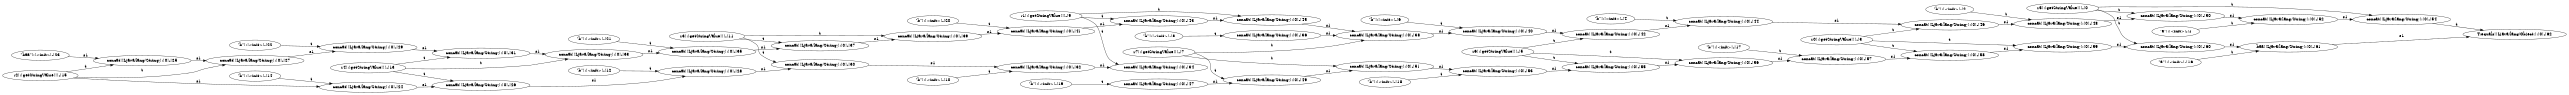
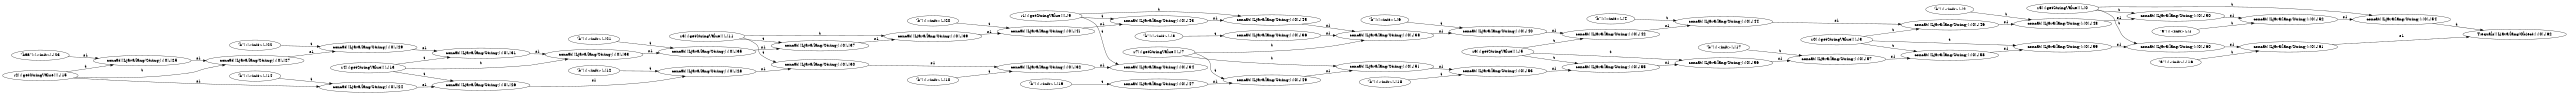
(2289, 47) -> (2289, 47)
